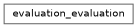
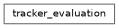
(69, 14) -> (59, 14)
